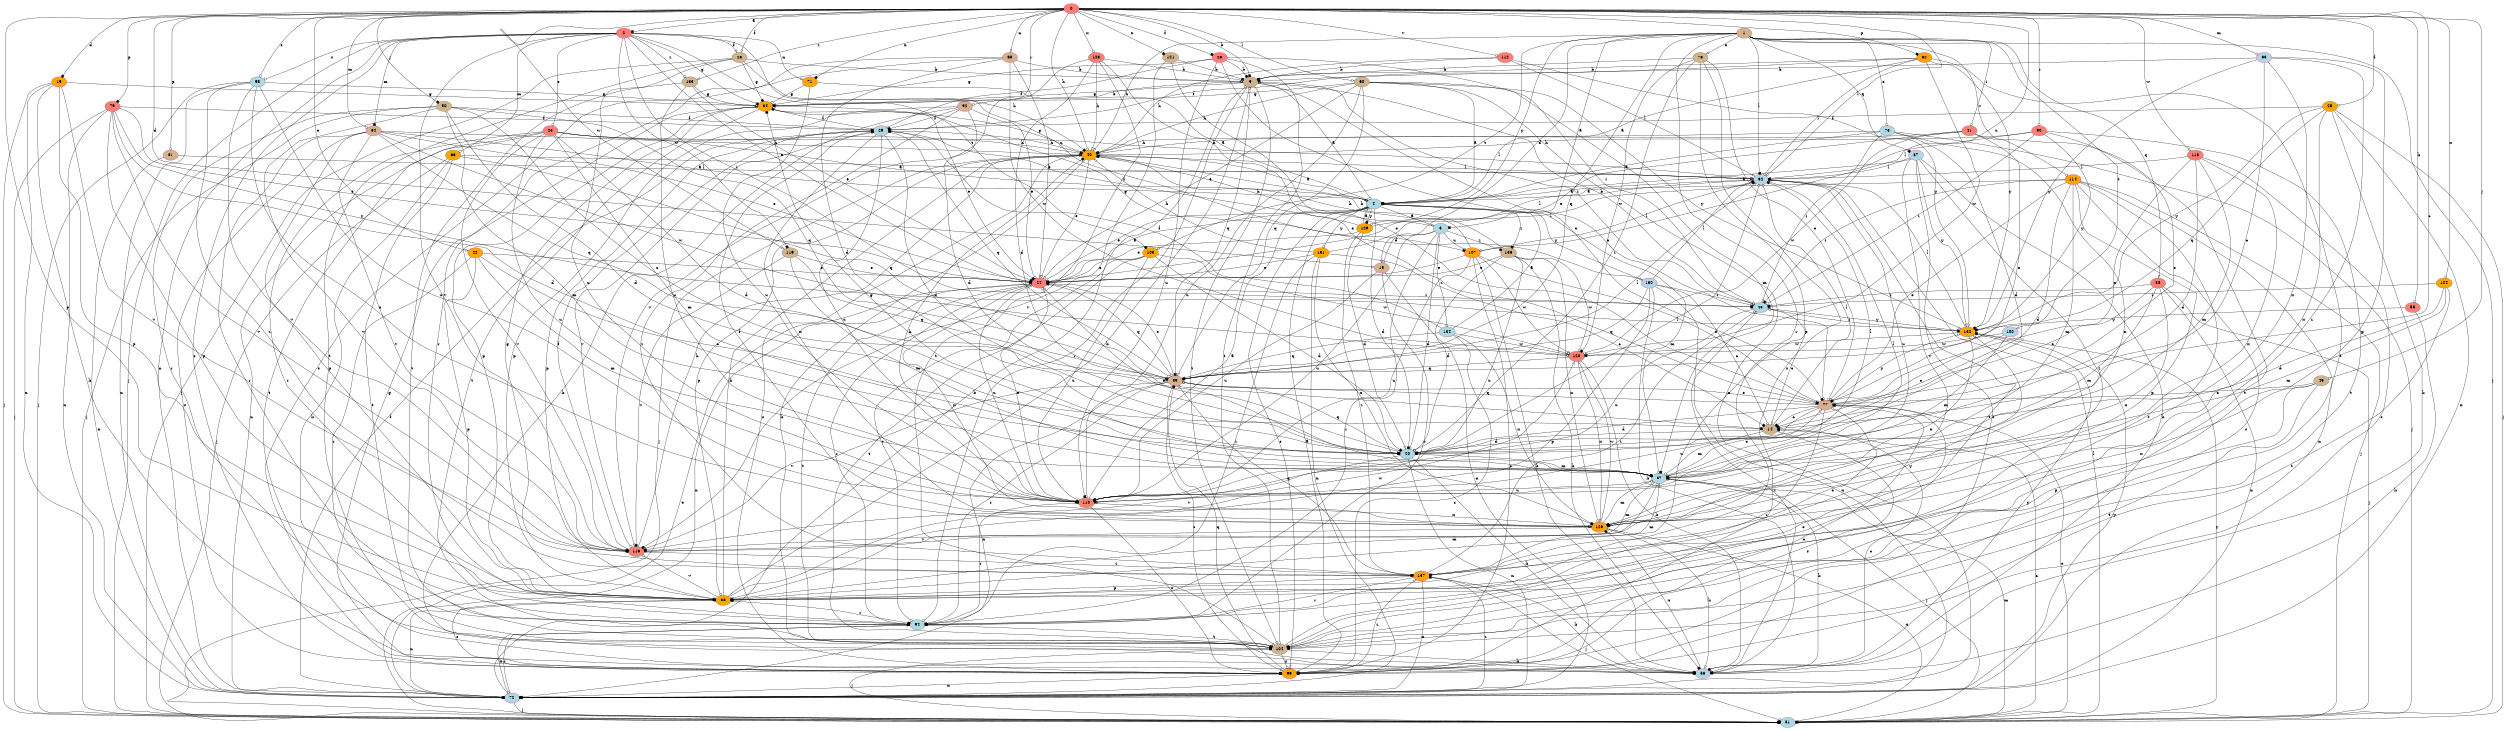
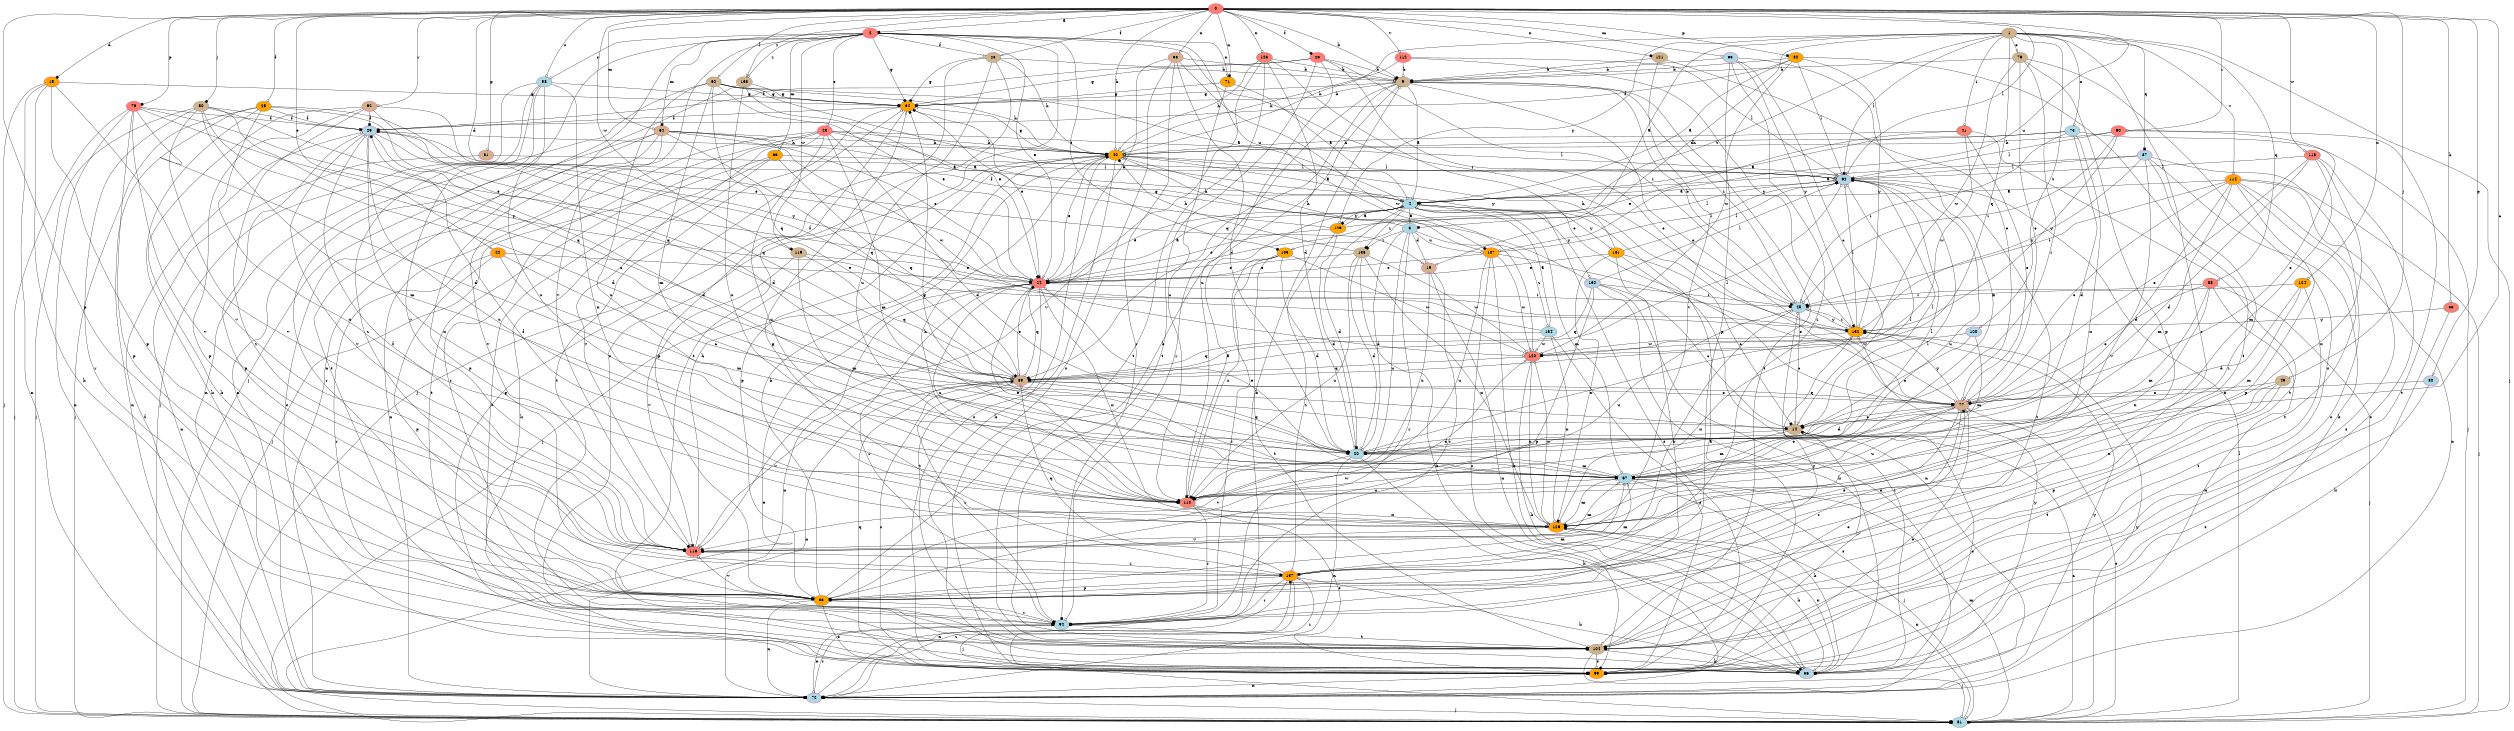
none -> (2431, 381)
